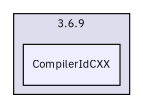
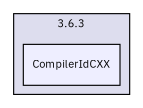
(72, 24) -> (72, 24)
